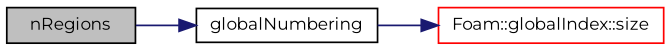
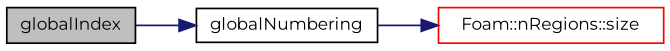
(71, 25) -> (71, 25)
(551, 25) -> (551, 25)
